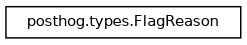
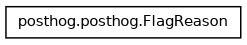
(123, 22) -> (123, 22)
